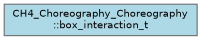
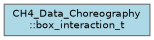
(101, 20) -> (77, 20)
